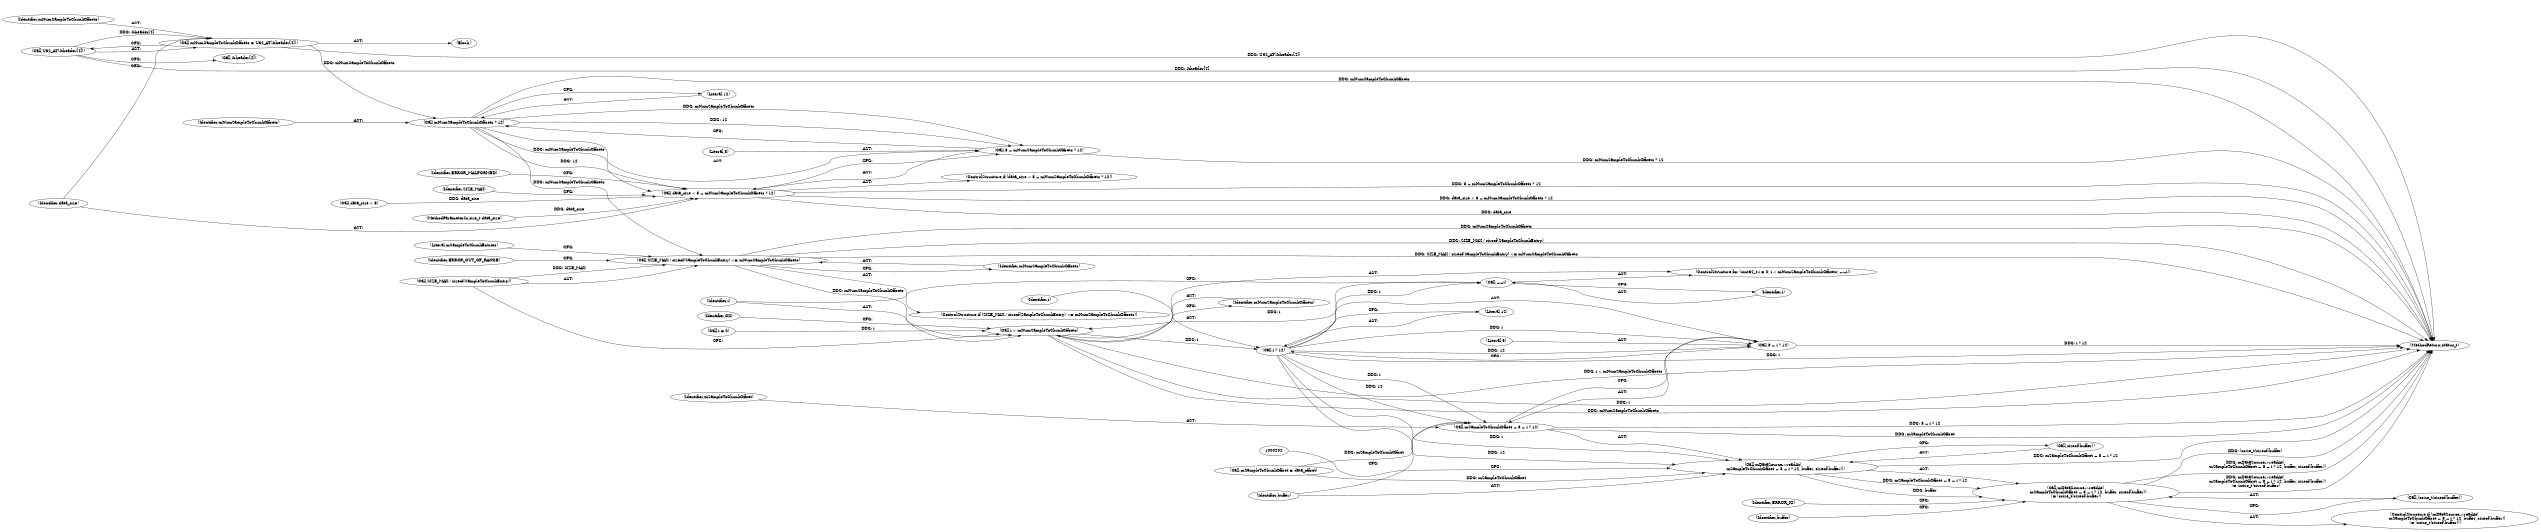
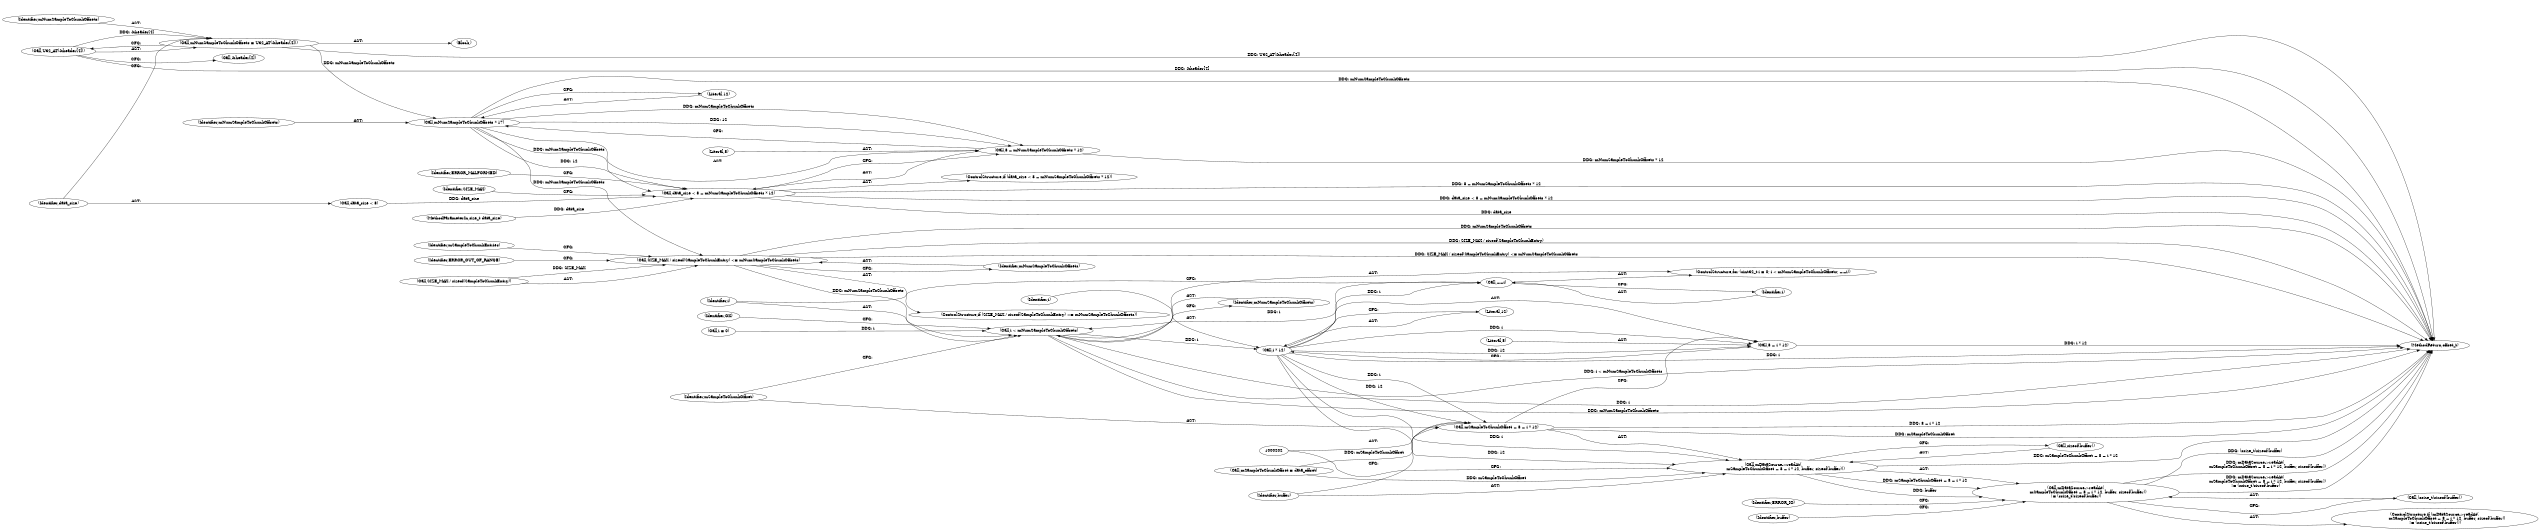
(464, 123) -> (464, 123)
(389, 231) -> (208, 204)
(464, 245) -> (464, 245)
(2435, 345) -> (2435, 345)
(729, 349) -> (877, 364)
(1654, 397) -> (1365, 449)
